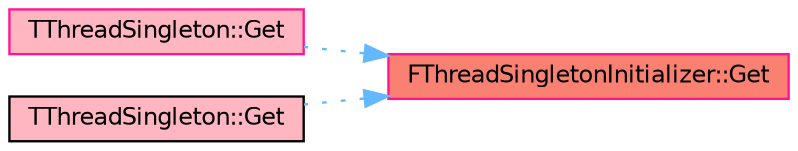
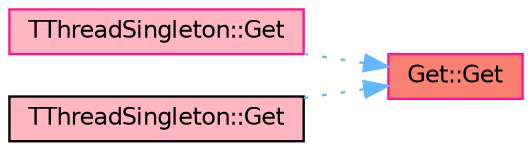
(589, 77) -> (456, 77)
